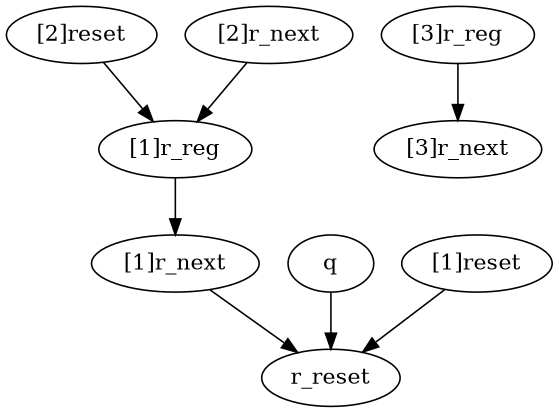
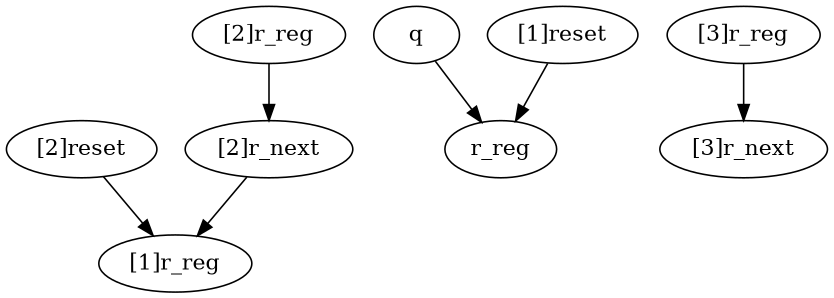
none -> (269, 35)
(175, 264) -> none
(331, 378) -> (501, 149)
